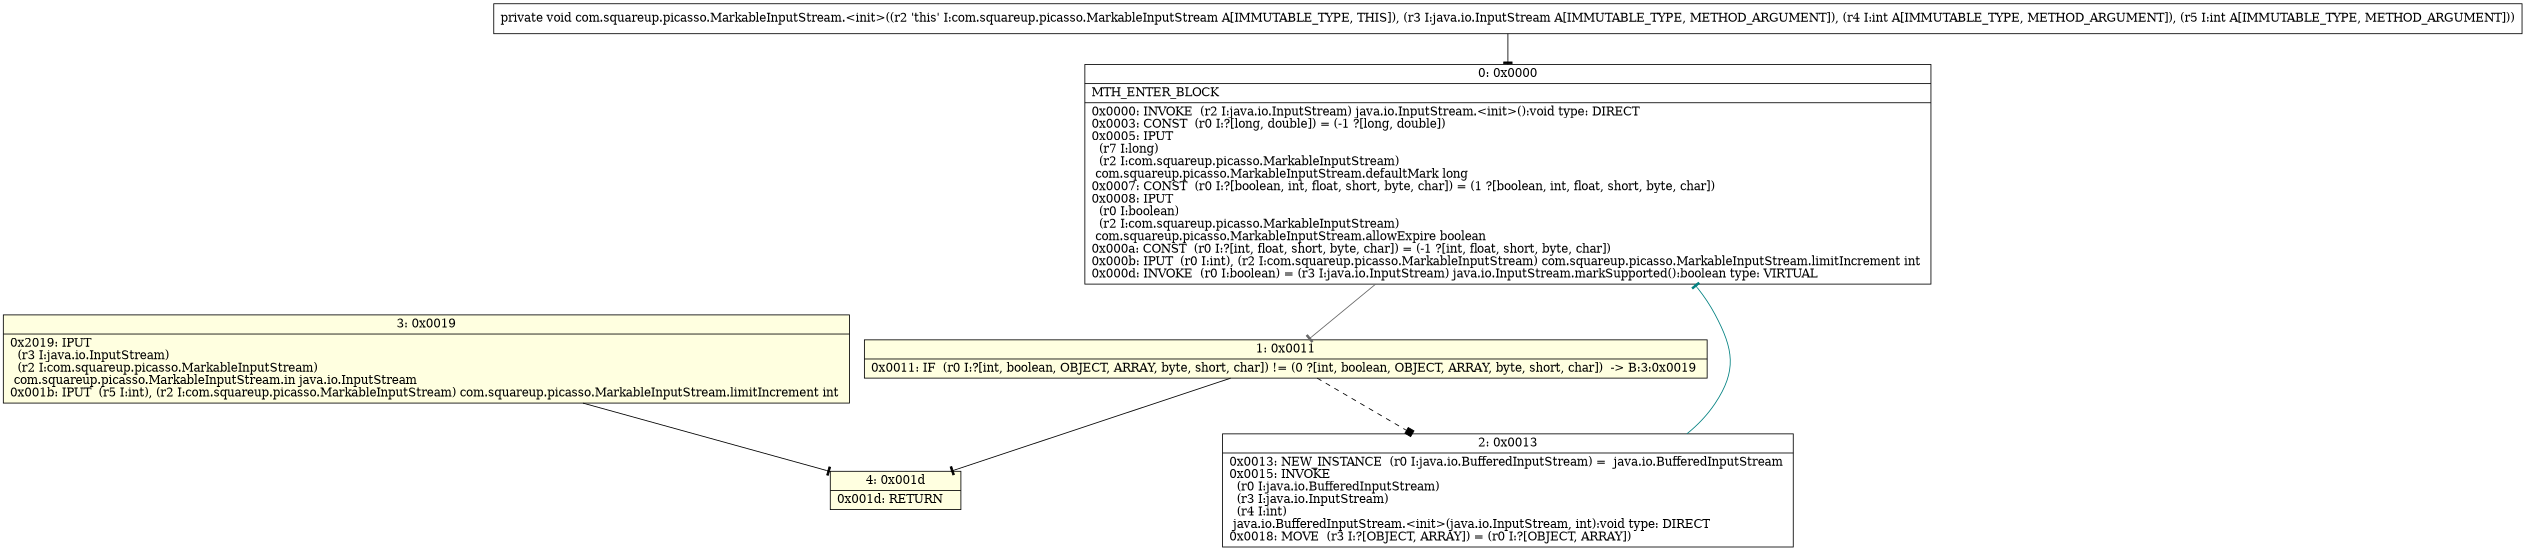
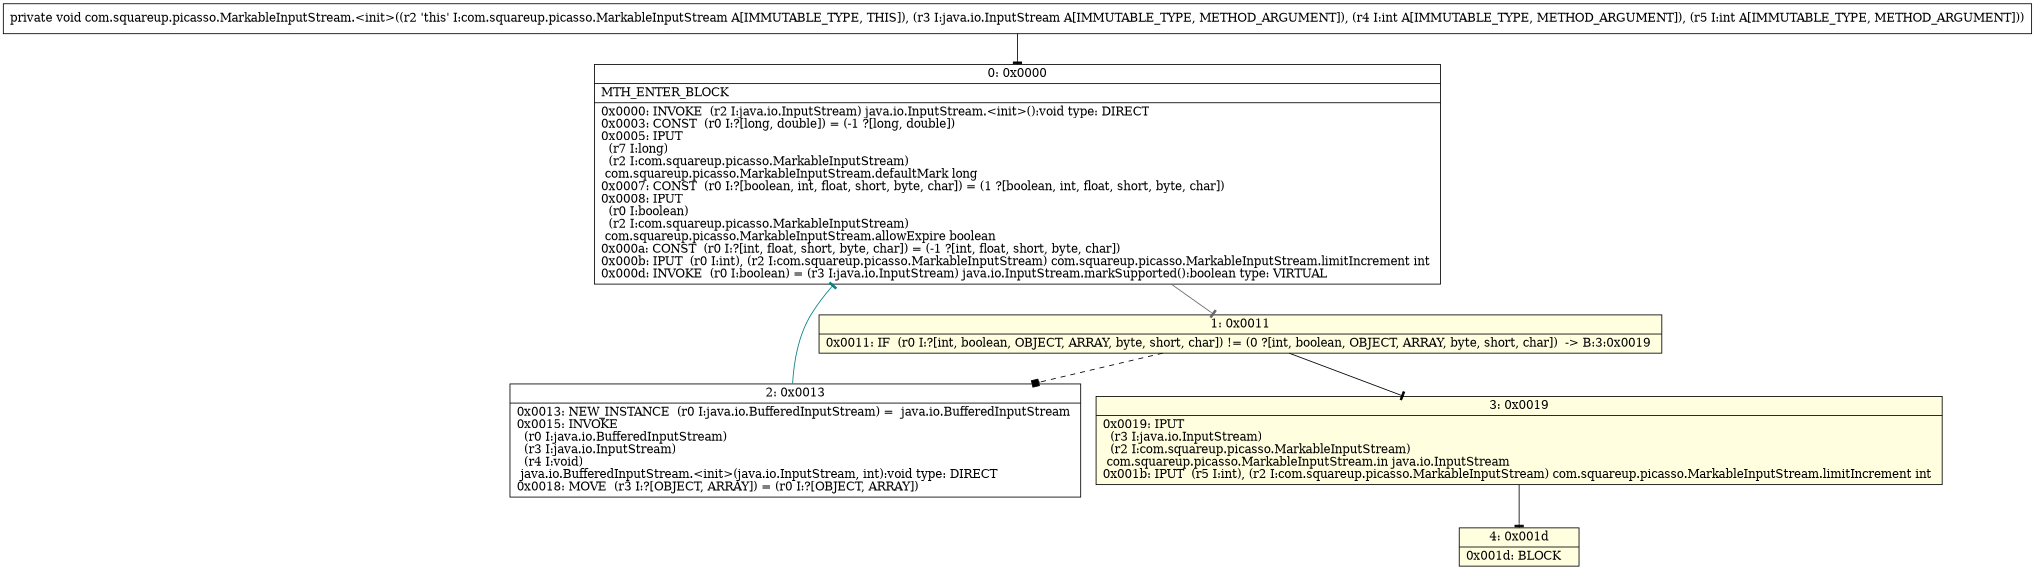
(54, 343) -> (1147, 425)
(1093, 424) -> (1345, 374)
(896, 500) -> (1519, 556)
(1258, 512) -> (550, 462)
